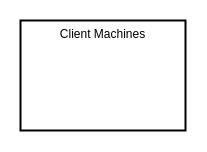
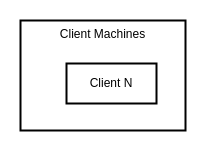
none -> (112, 84)
